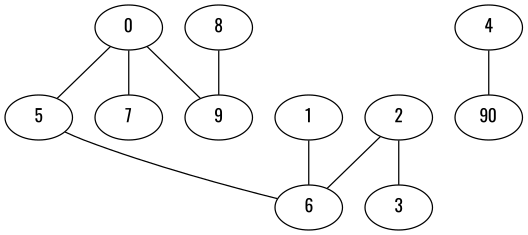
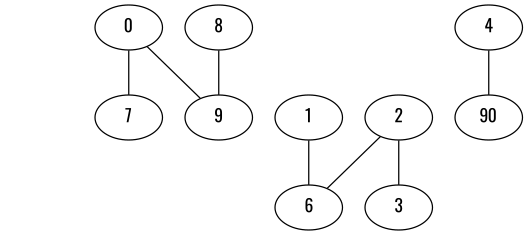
(39, 118) -> none
